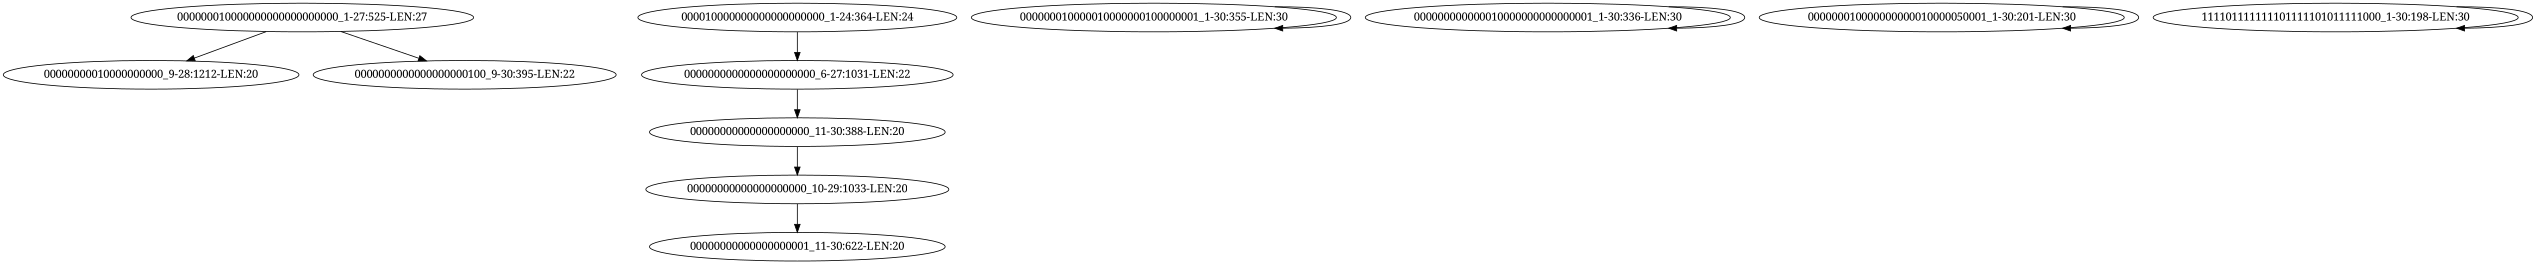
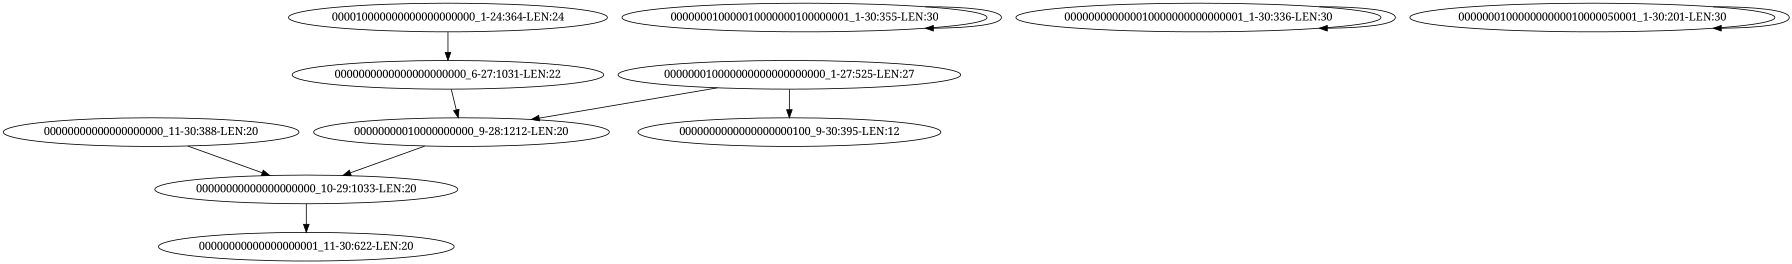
(2336, 18) -> none
(465, 75) -> (789, 132)
(797, 100) -> (454, 100)
none -> (388, 159)
